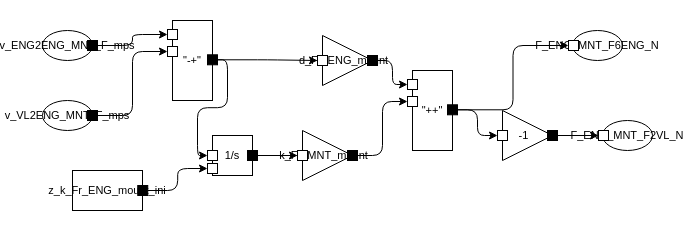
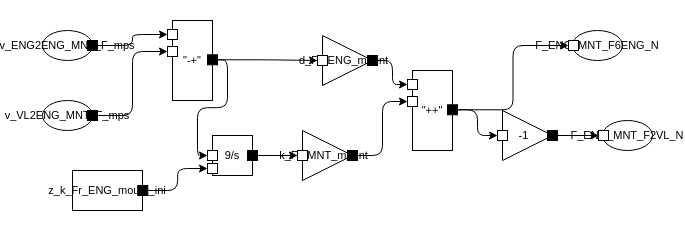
(233, 156) -> (233, 156)
